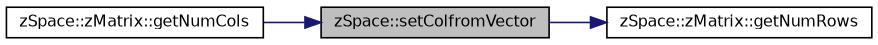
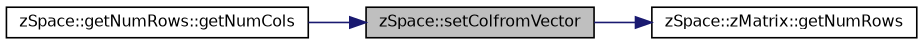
(135, 22) -> (157, 22)
